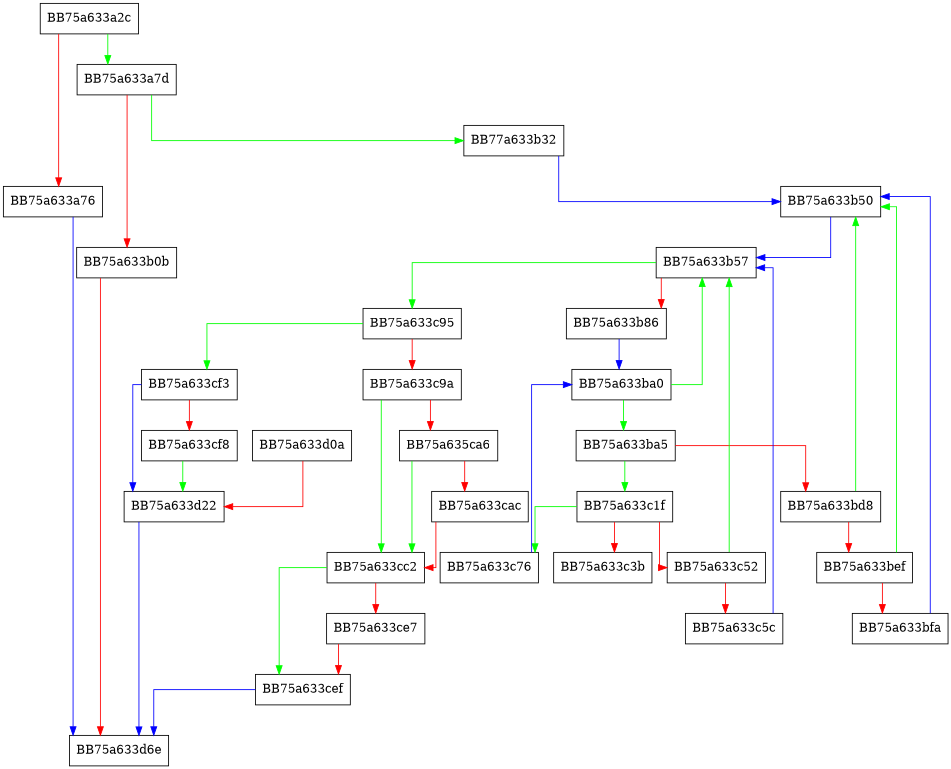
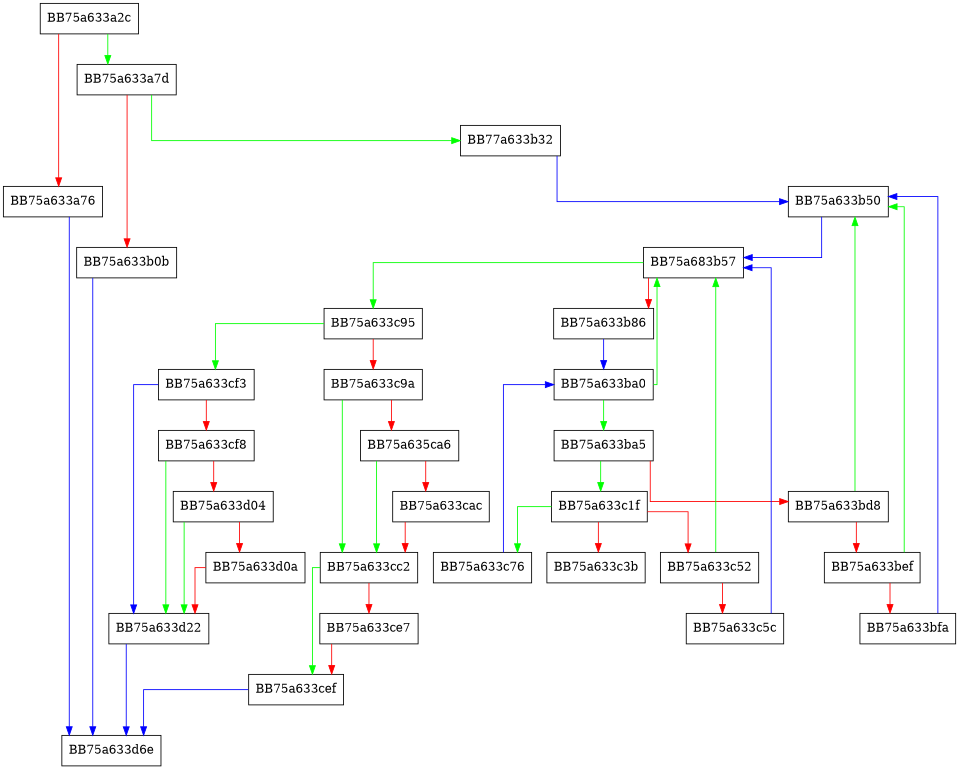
(706, 263) -> (693, 263)
(100, 502) -> (93, 502)
none -> (223, 507)
